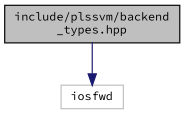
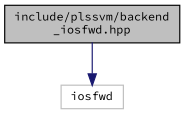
(92, 24) -> (92, 24)
